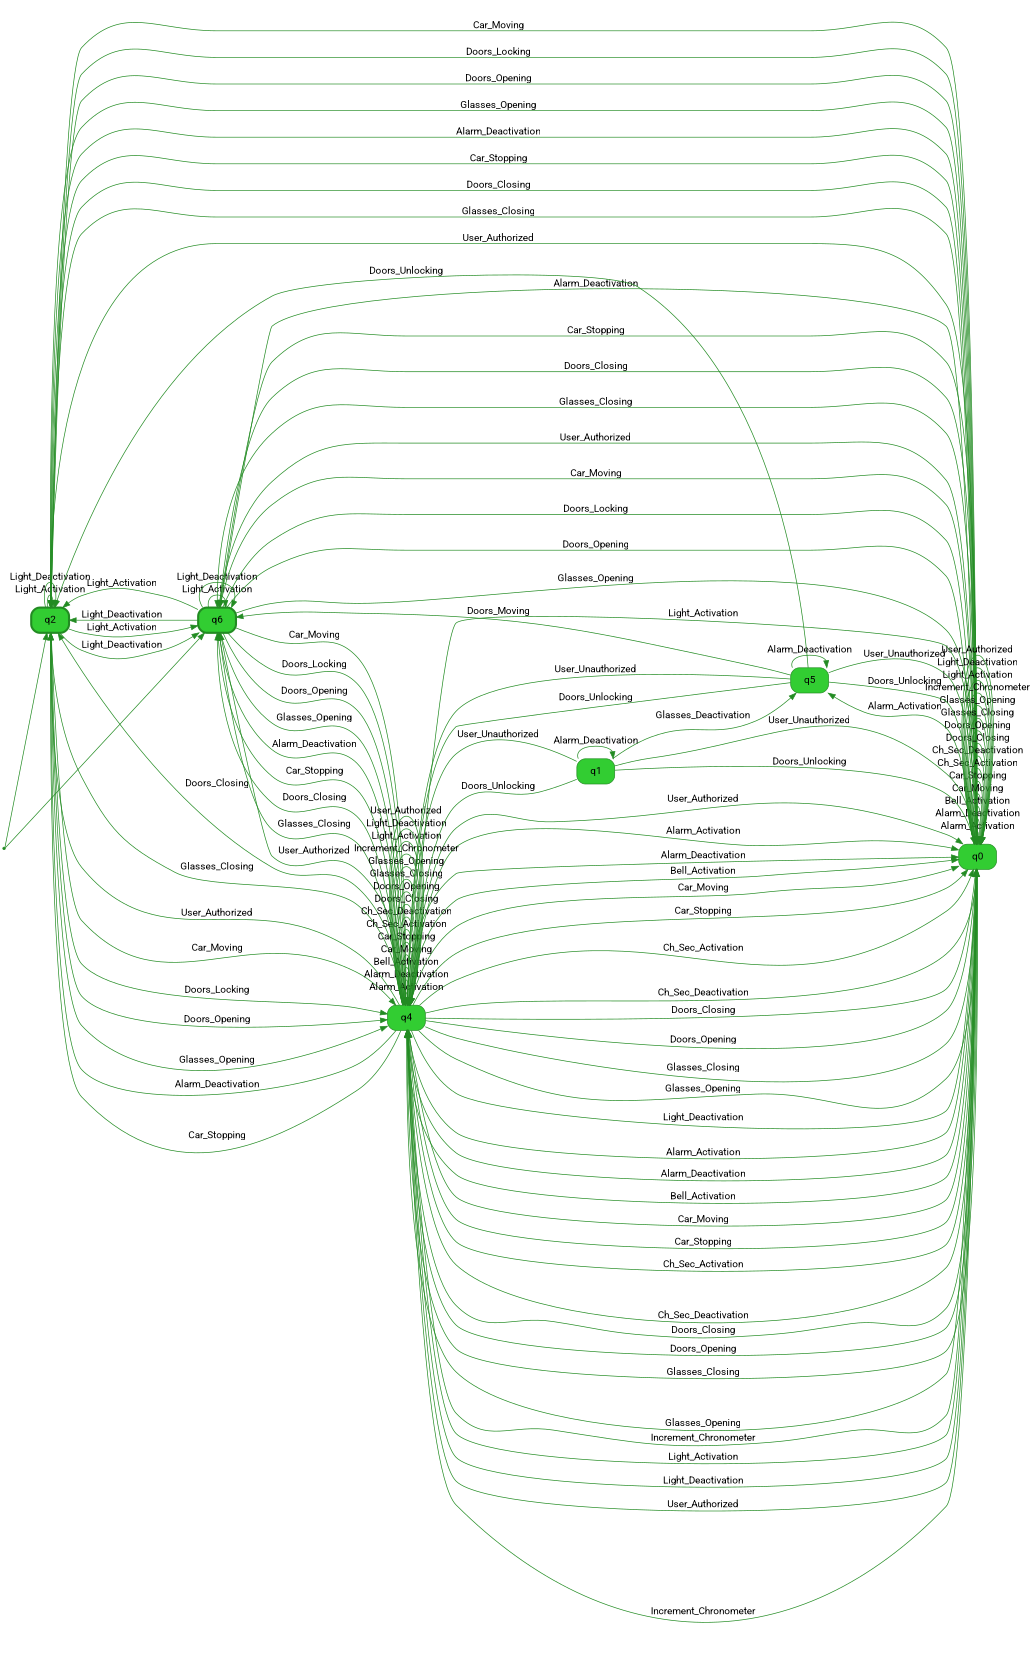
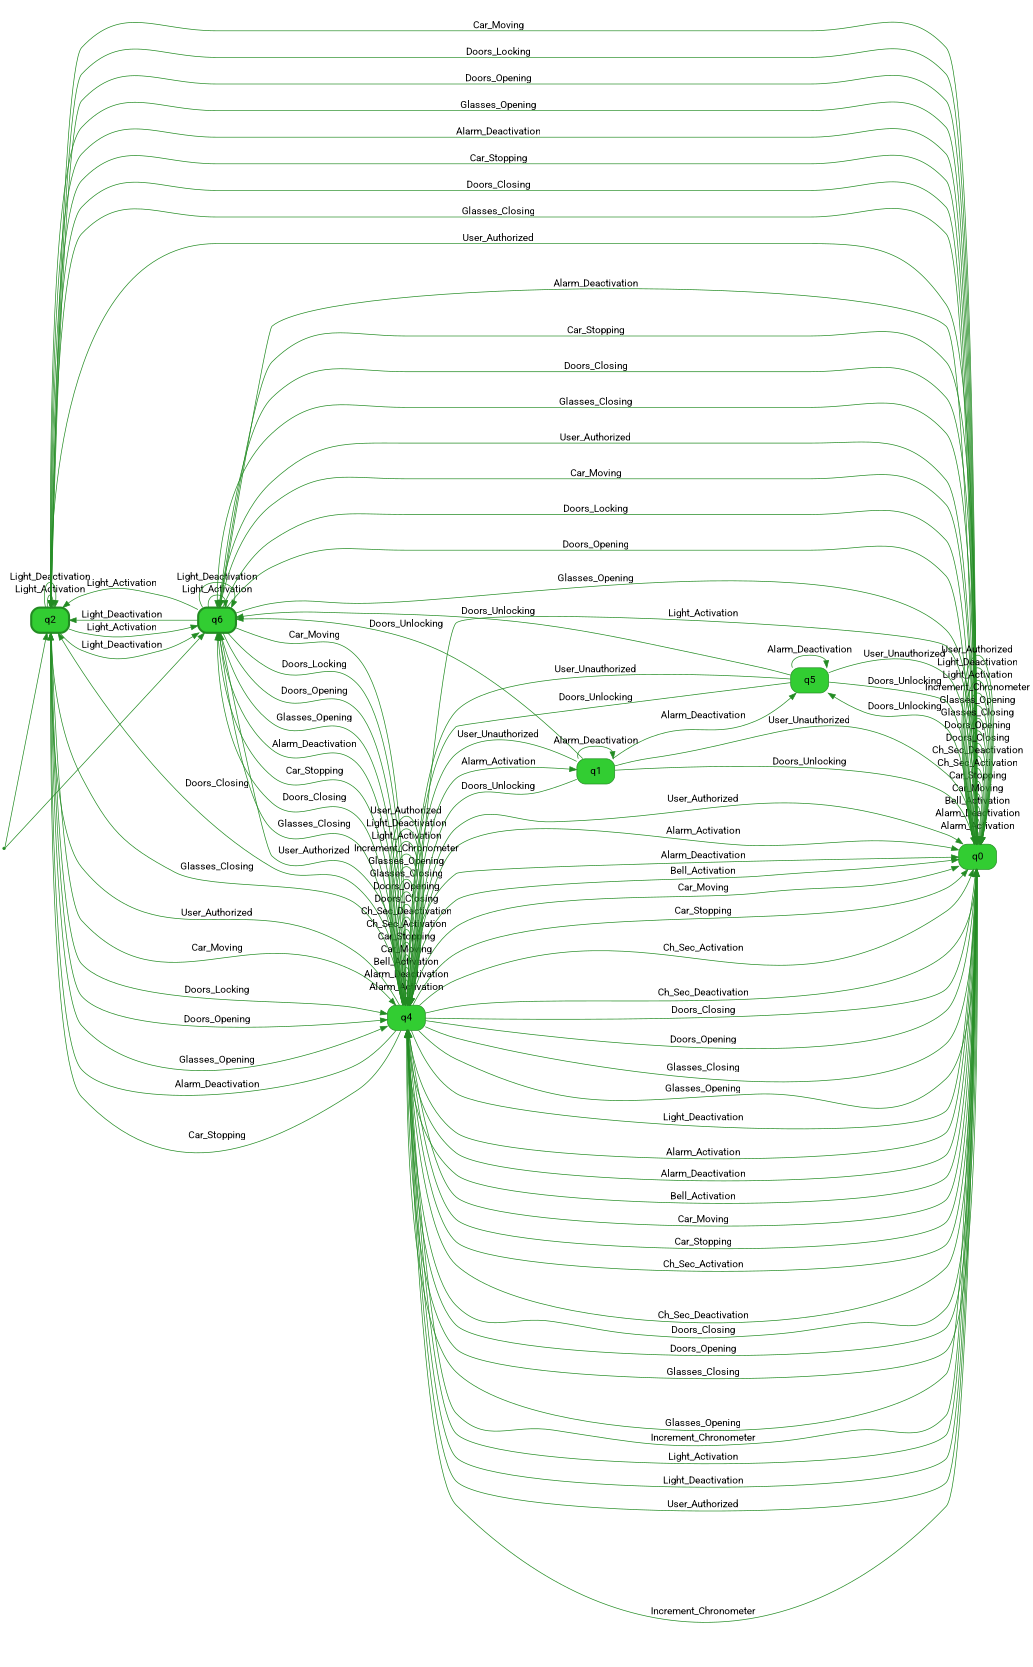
(480, 275) -> none
(498, 611) -> (498, 611)
none -> (430, 647)
(905, 707) -> (905, 707)
(703, 716) -> (703, 716)
none -> (431, 832)
